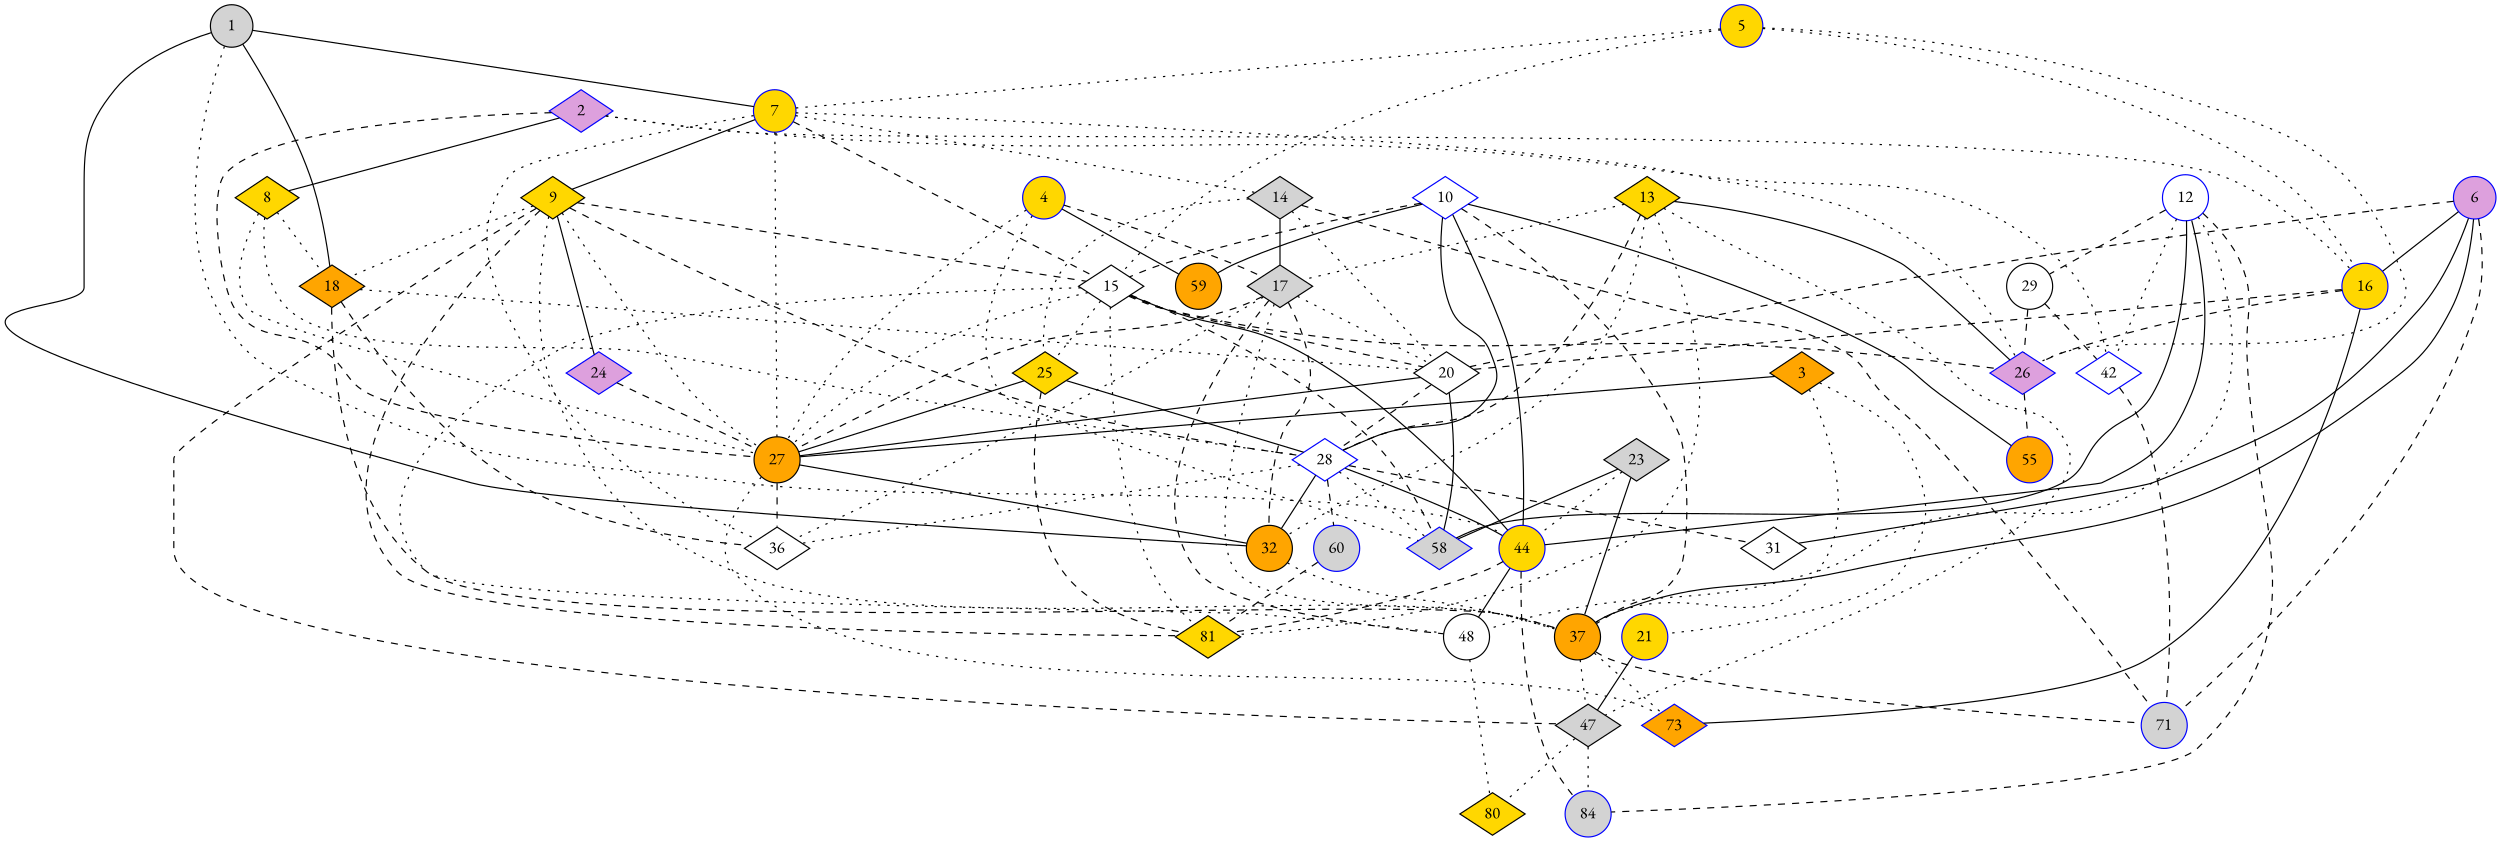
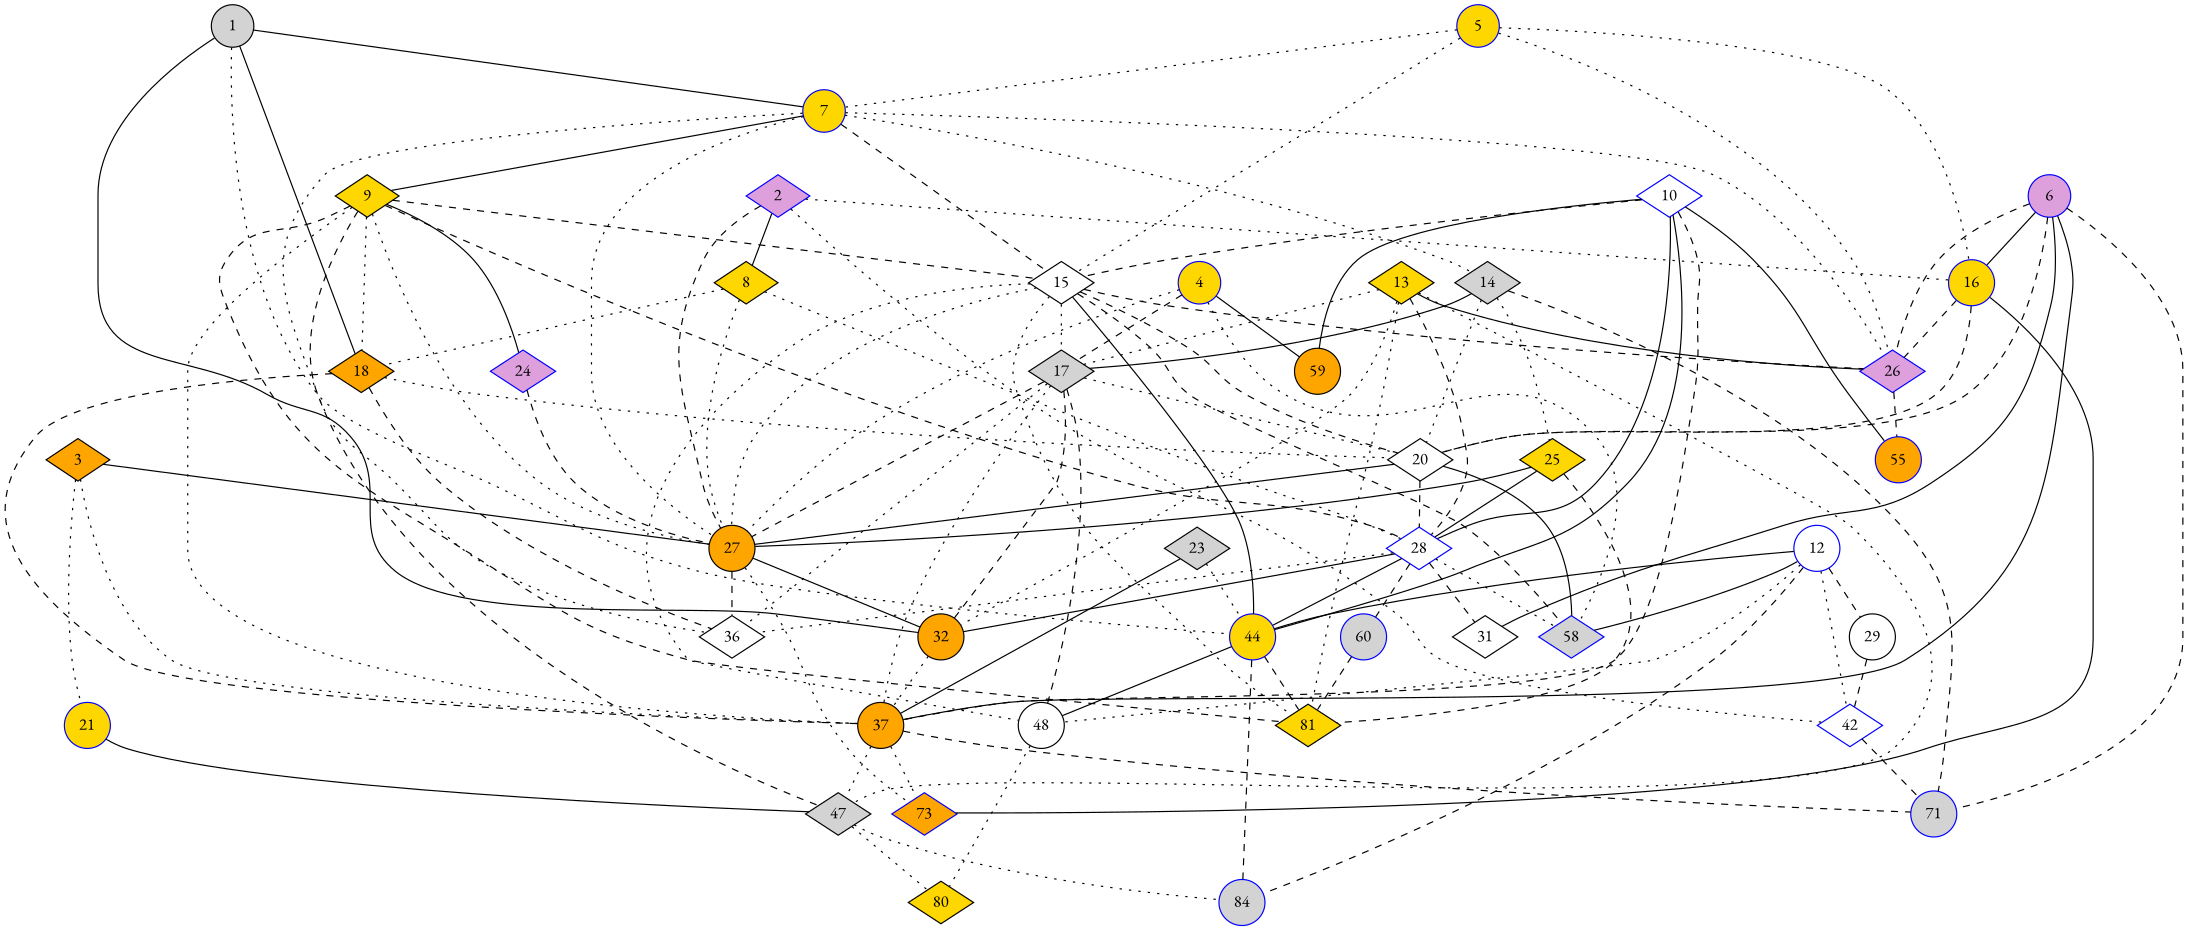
(1080, 327) -> (1061, 323)
(2026, 331) -> (1940, 258)
(1554, 497) -> none
